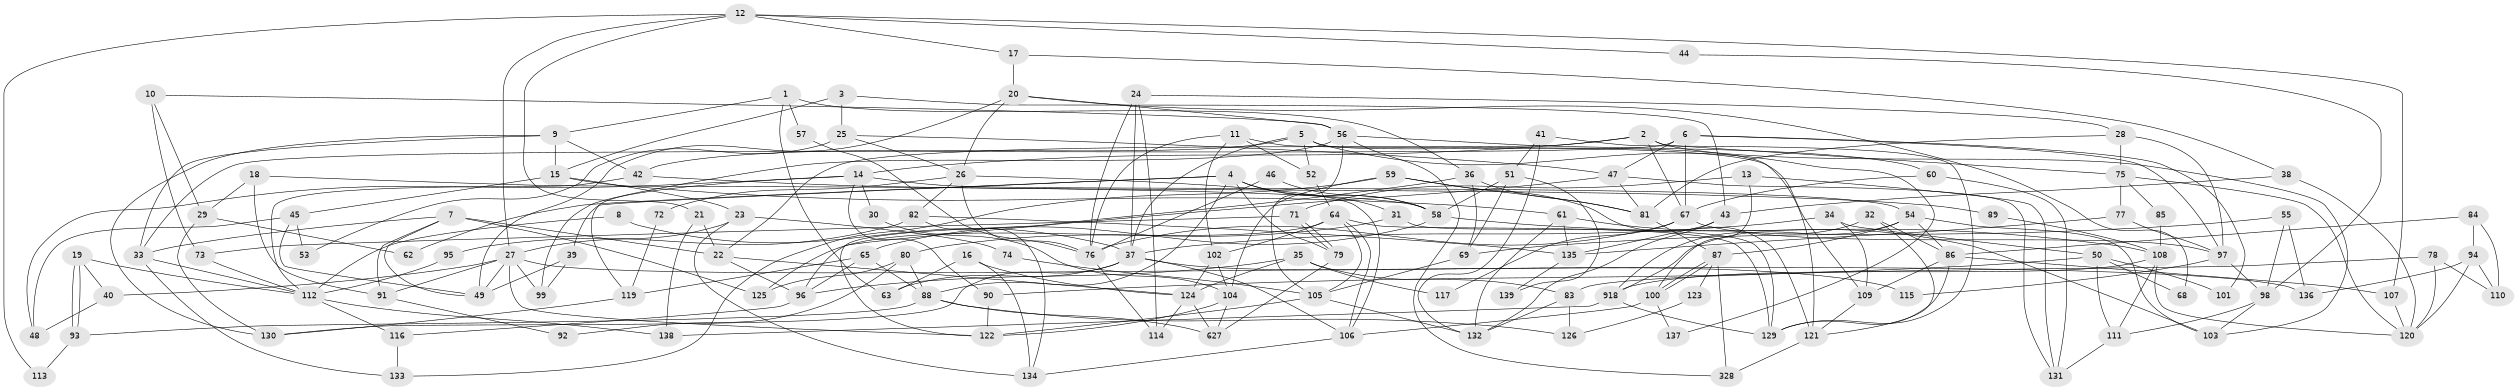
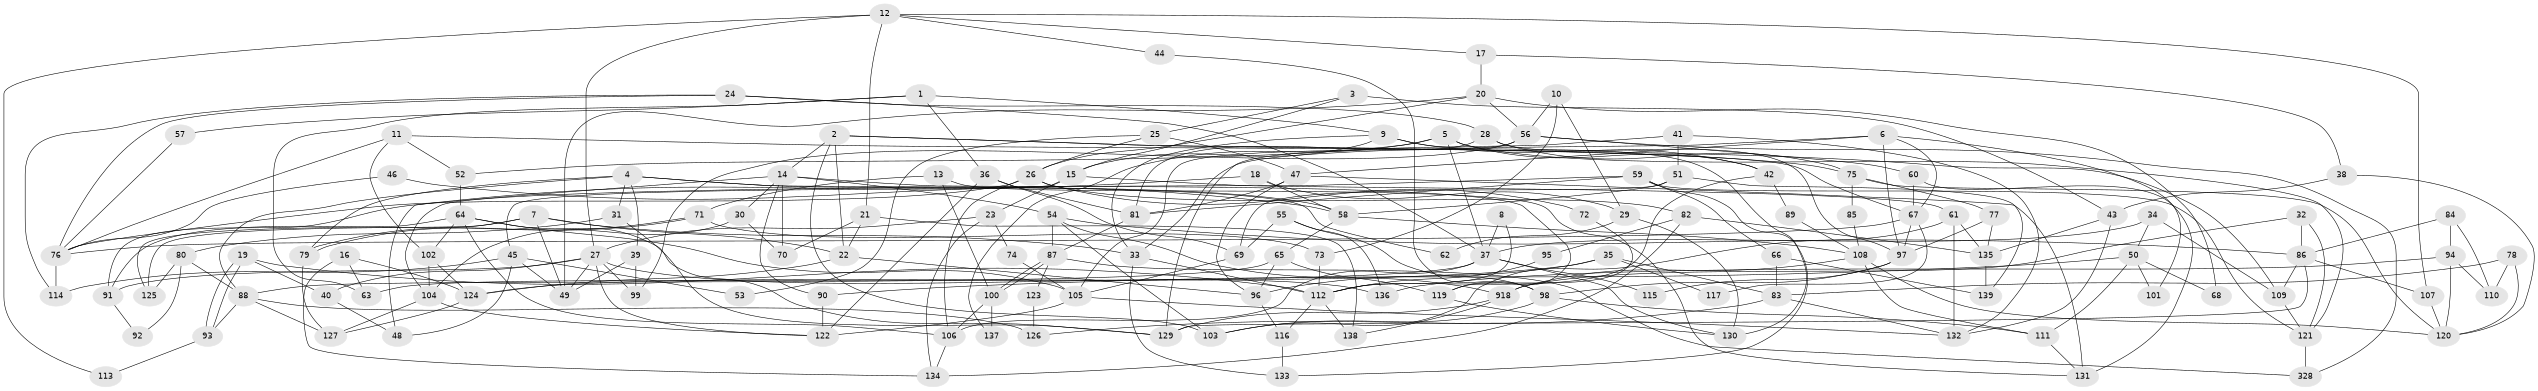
none -> (782, 256)
none -> (1777, 256)
(1177, 311) -> (187, 274)
(1215, 336) -> (331, 336)
